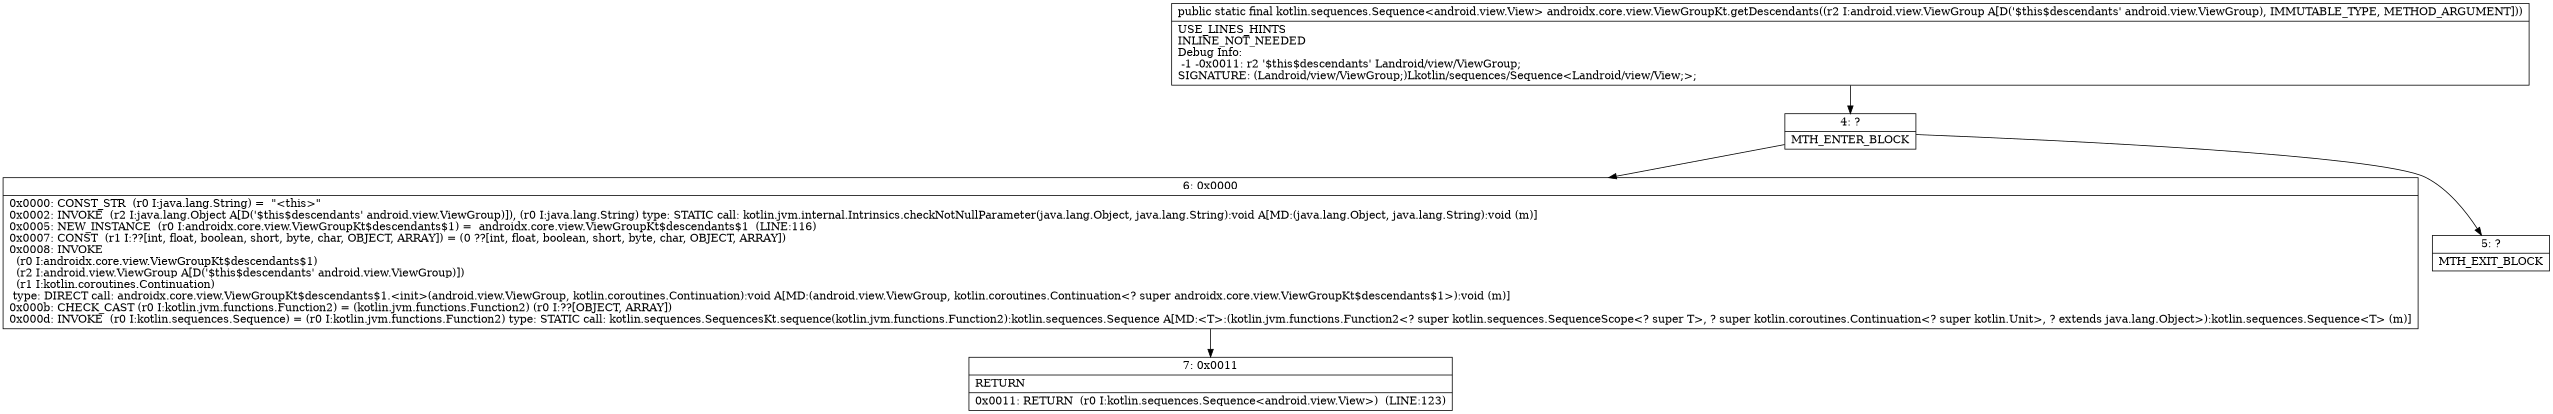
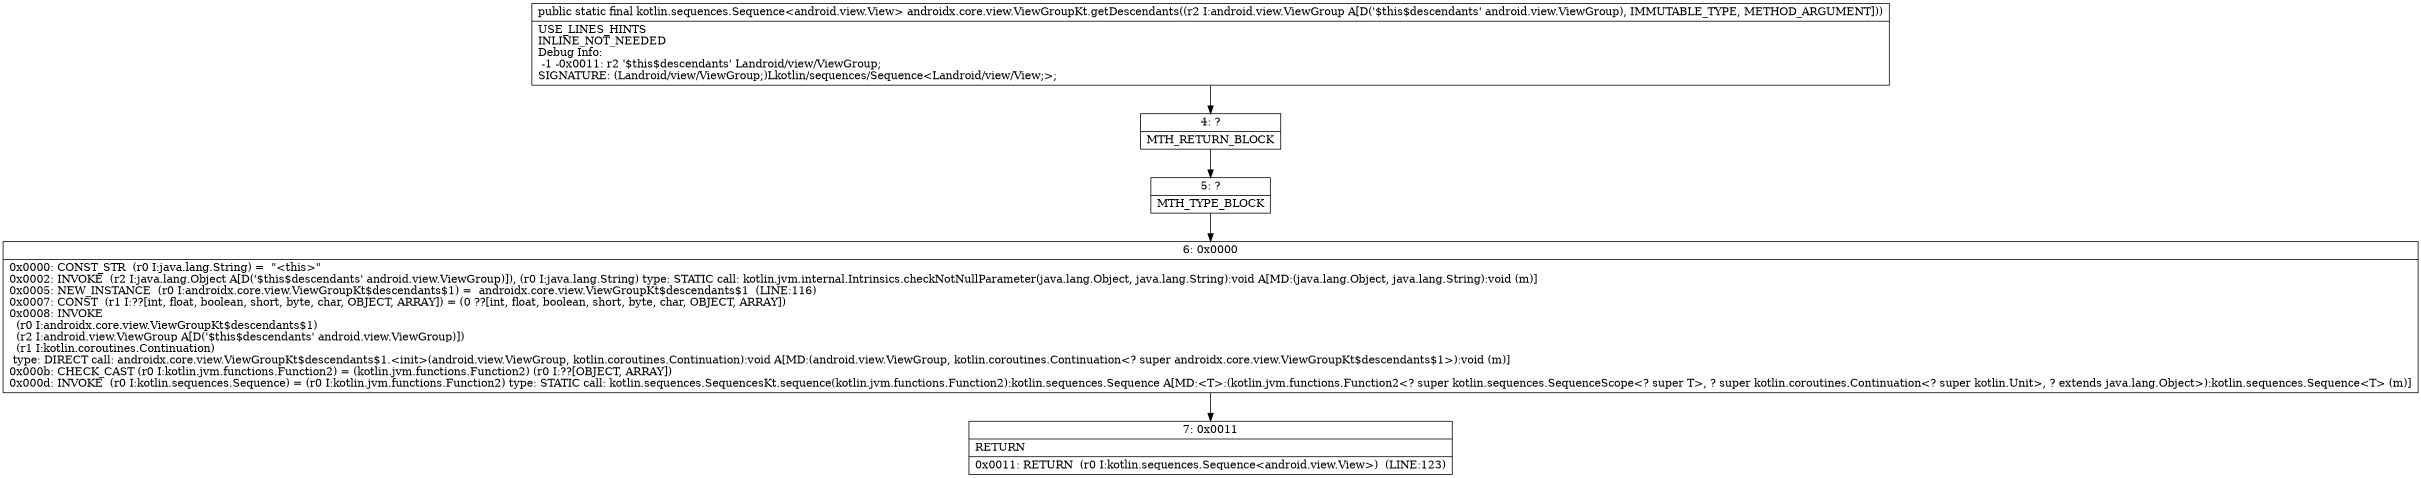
(1850, 140) -> (1211, 140)
(1701, 160) -> (1211, 223)
(2491, 262) -> (1211, 204)
